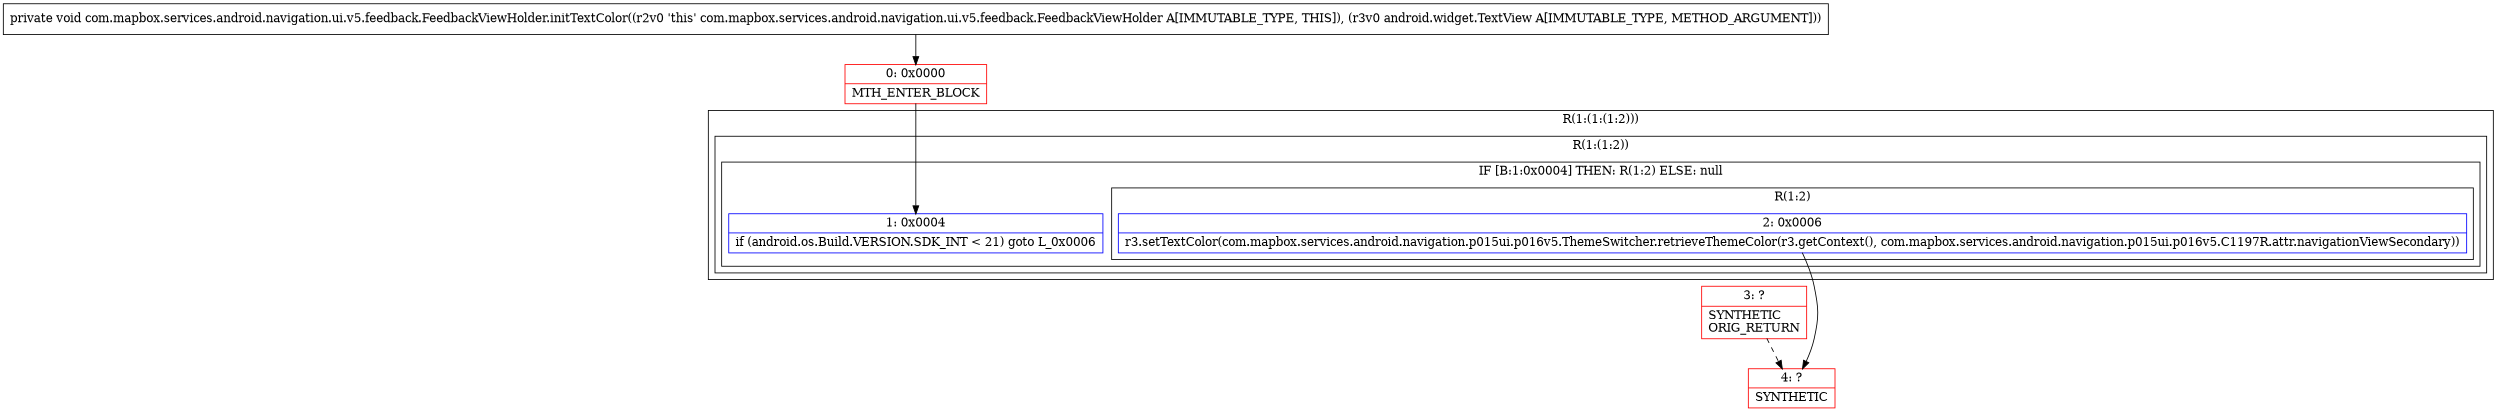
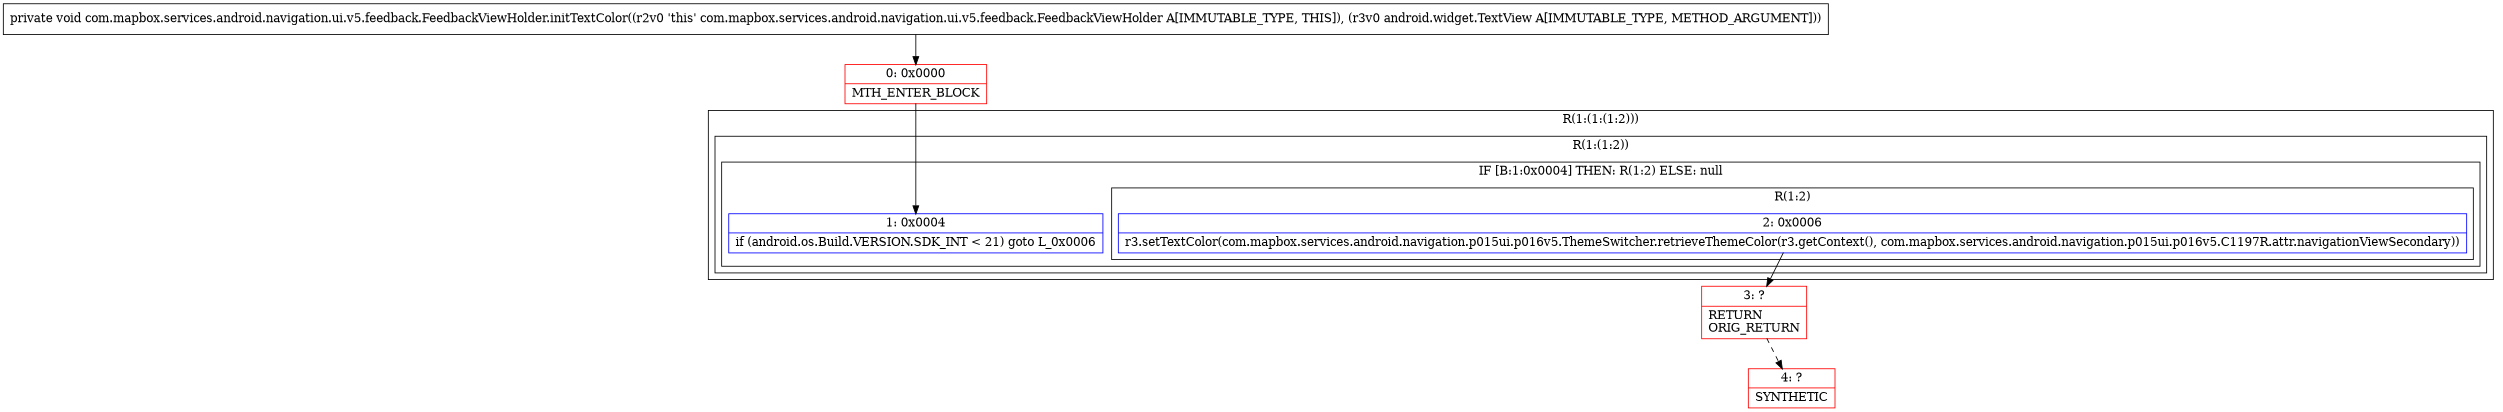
(1817, 307) -> (1777, 266)
(1745, 316) -> (1735, 316)
